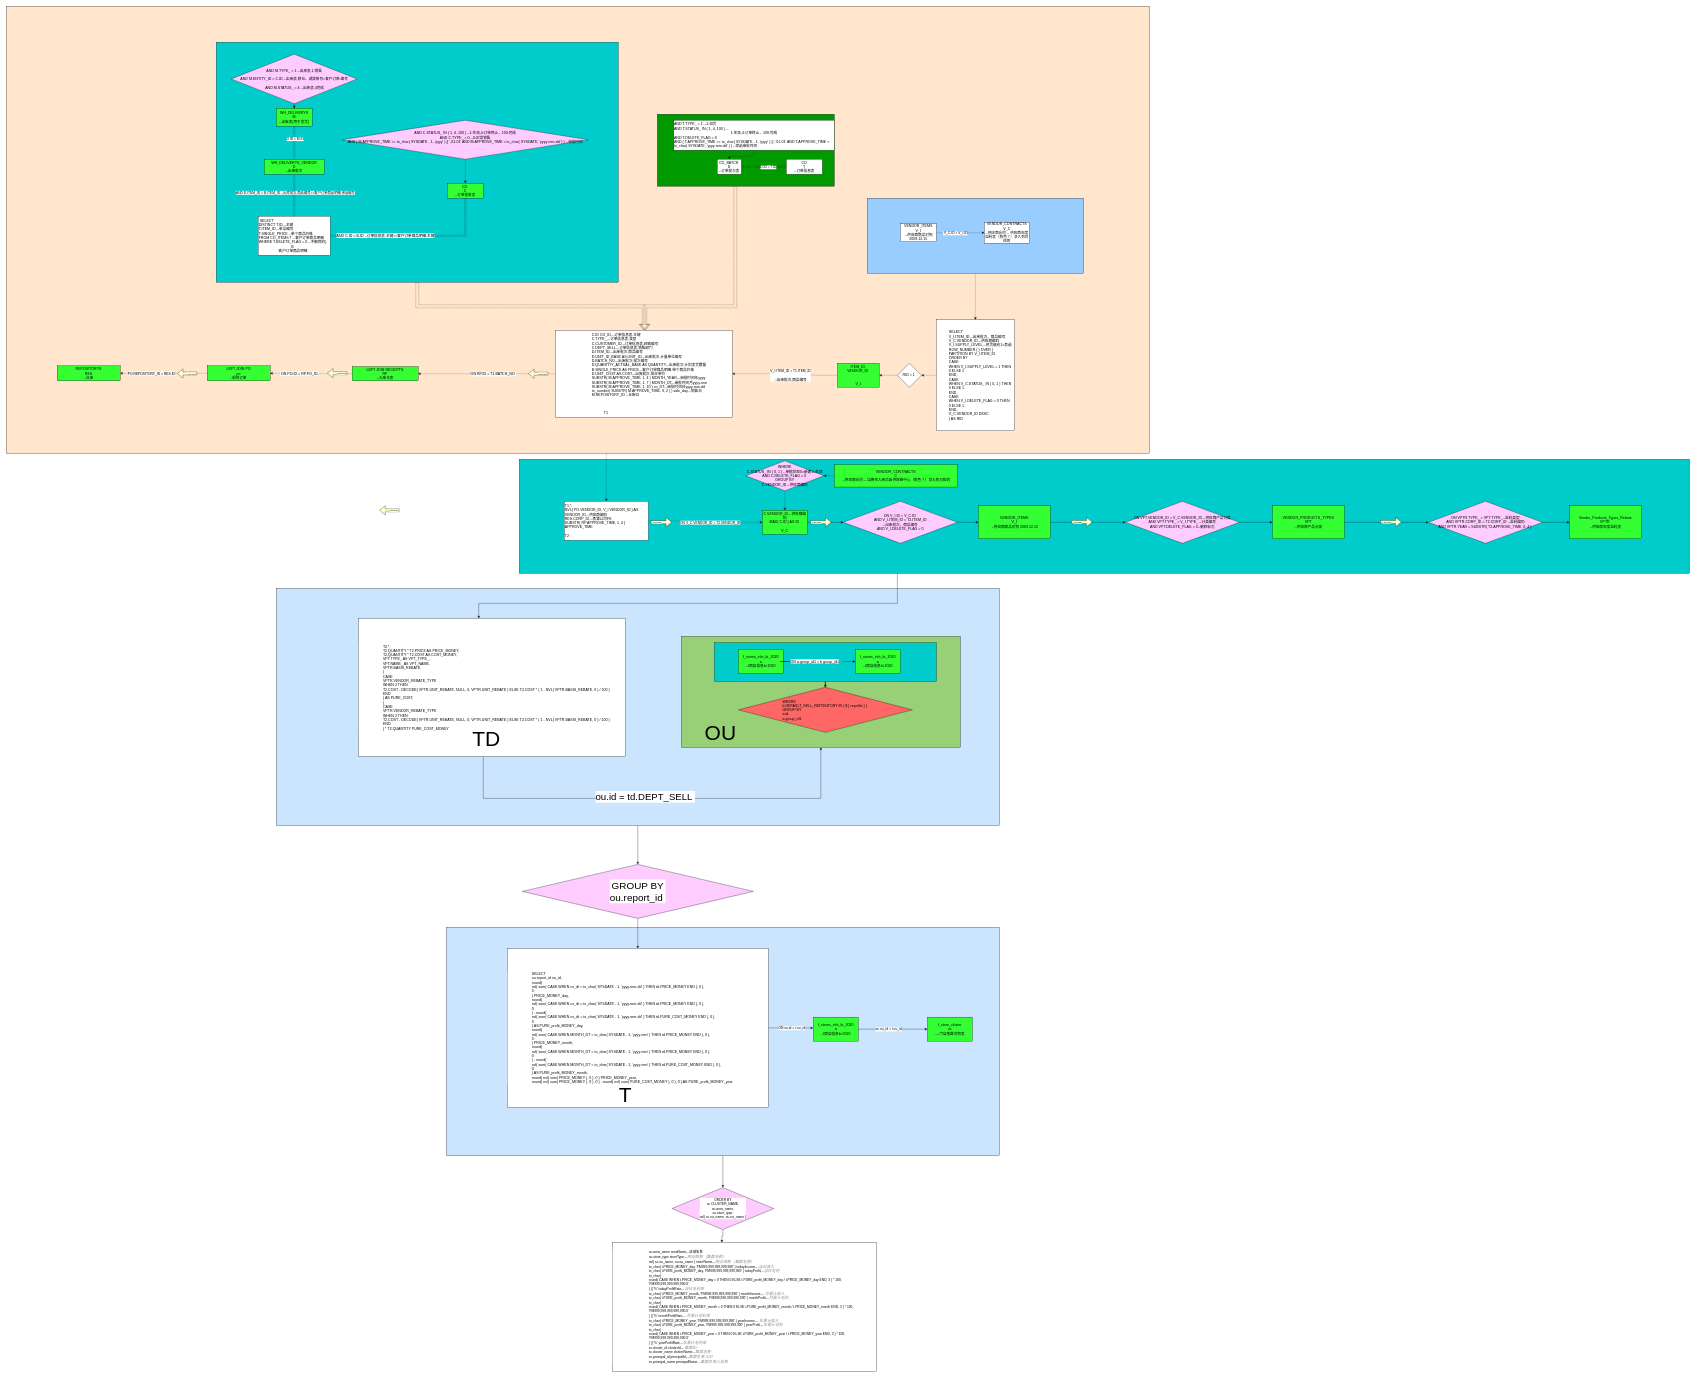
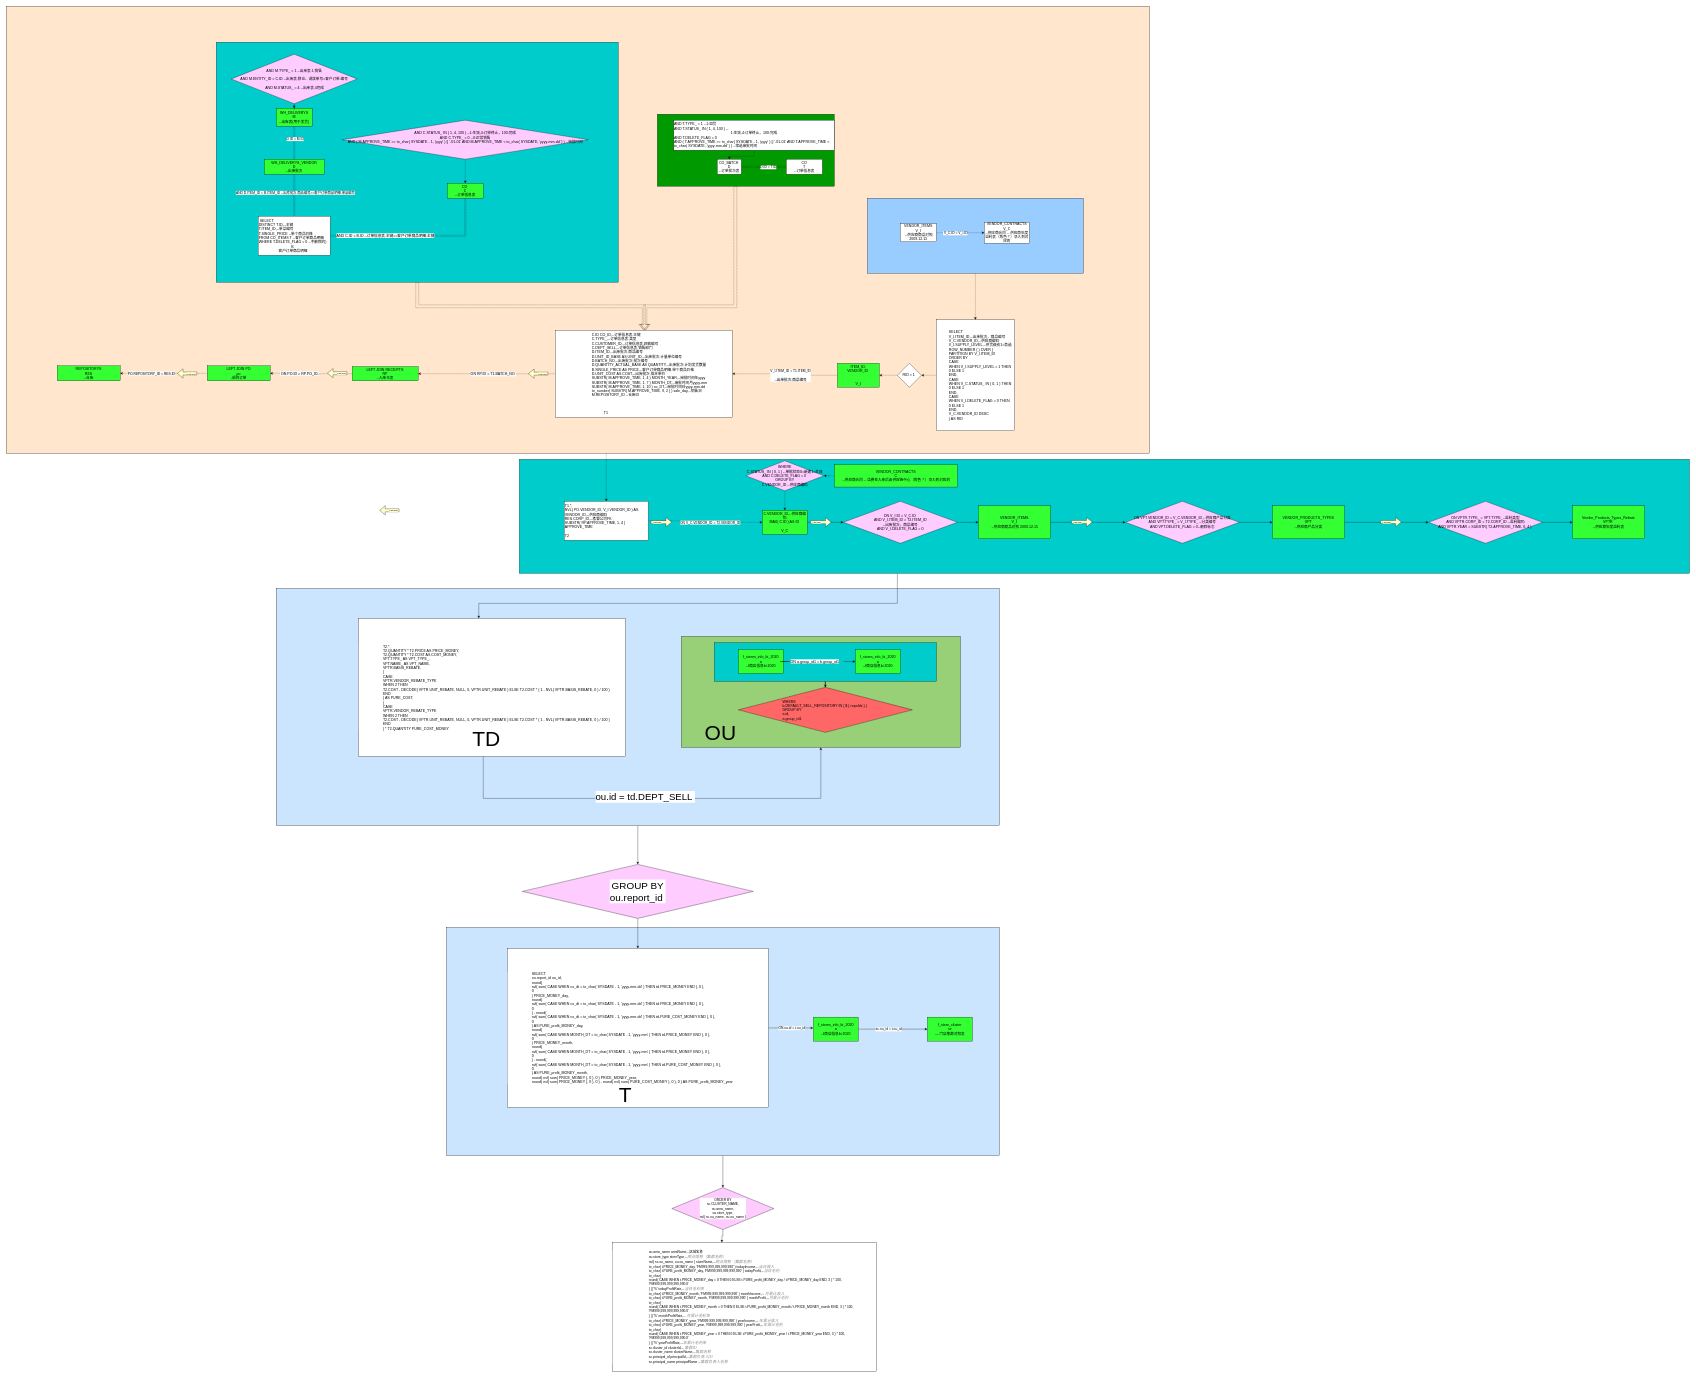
(1605, 522) -> (1608, 522)
